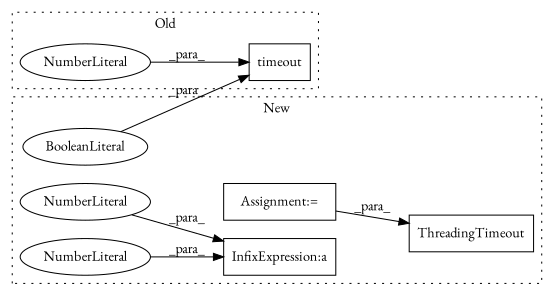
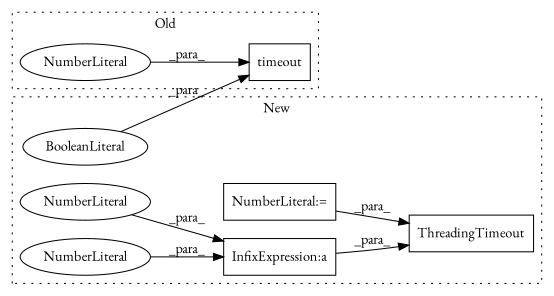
(280, 202) -> (280, 202)
none -> (367, 250)
